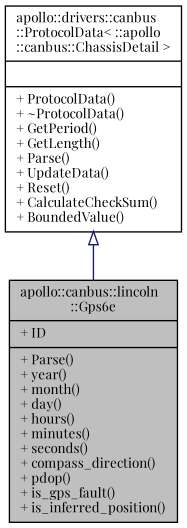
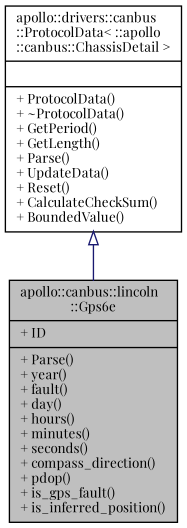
(50, 390) -> (44, 390)
